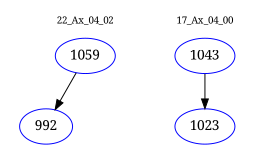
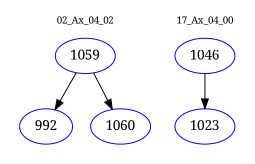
(85, 21) -> (85, 21)
(205, 56) -> (205, 56)
none -> (121, 126)
